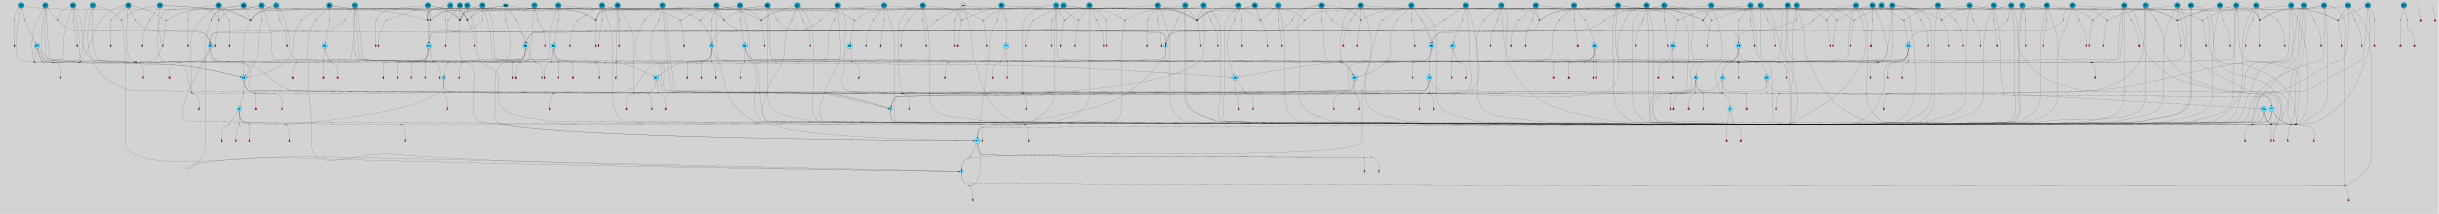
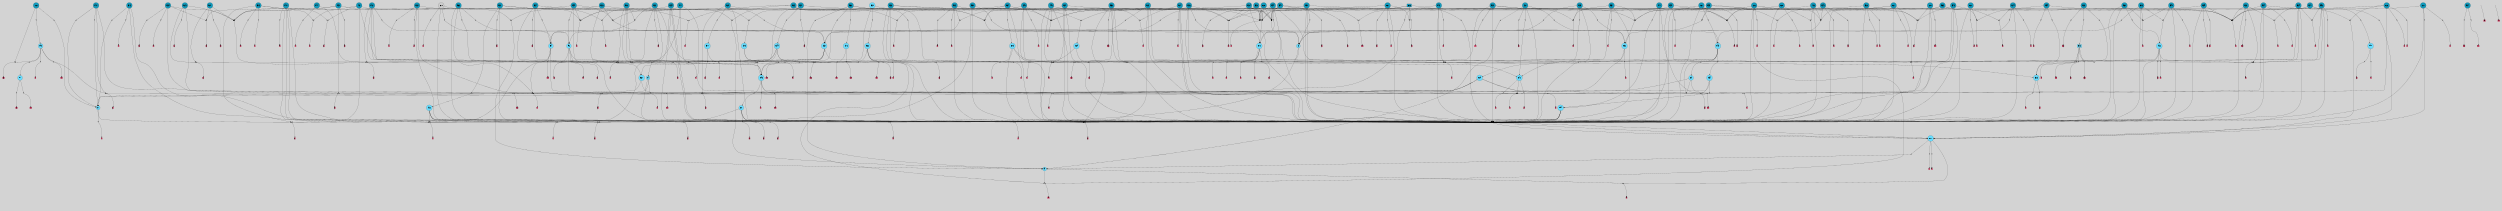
none -> (36, 5)
(558, 5) -> (872, 5)
(1595, 46) -> (2079, 46)
